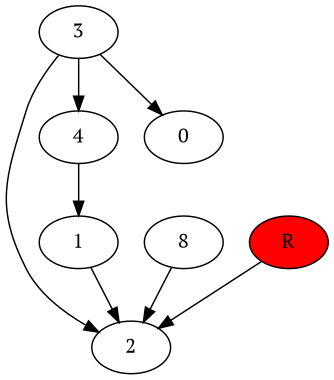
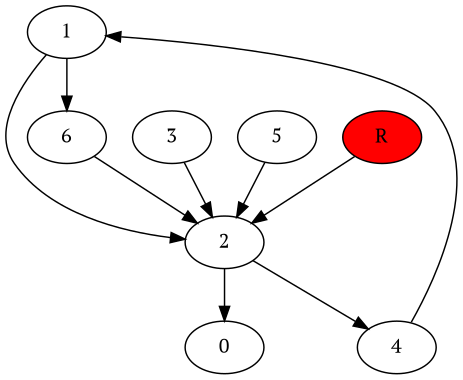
(79, 78) -> (304, 291)
(126, 79) -> (225, 288)
none -> (67, 137)
(184, 242) -> (277, 137)
